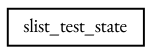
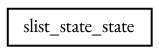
(76, 27) -> (80, 27)
